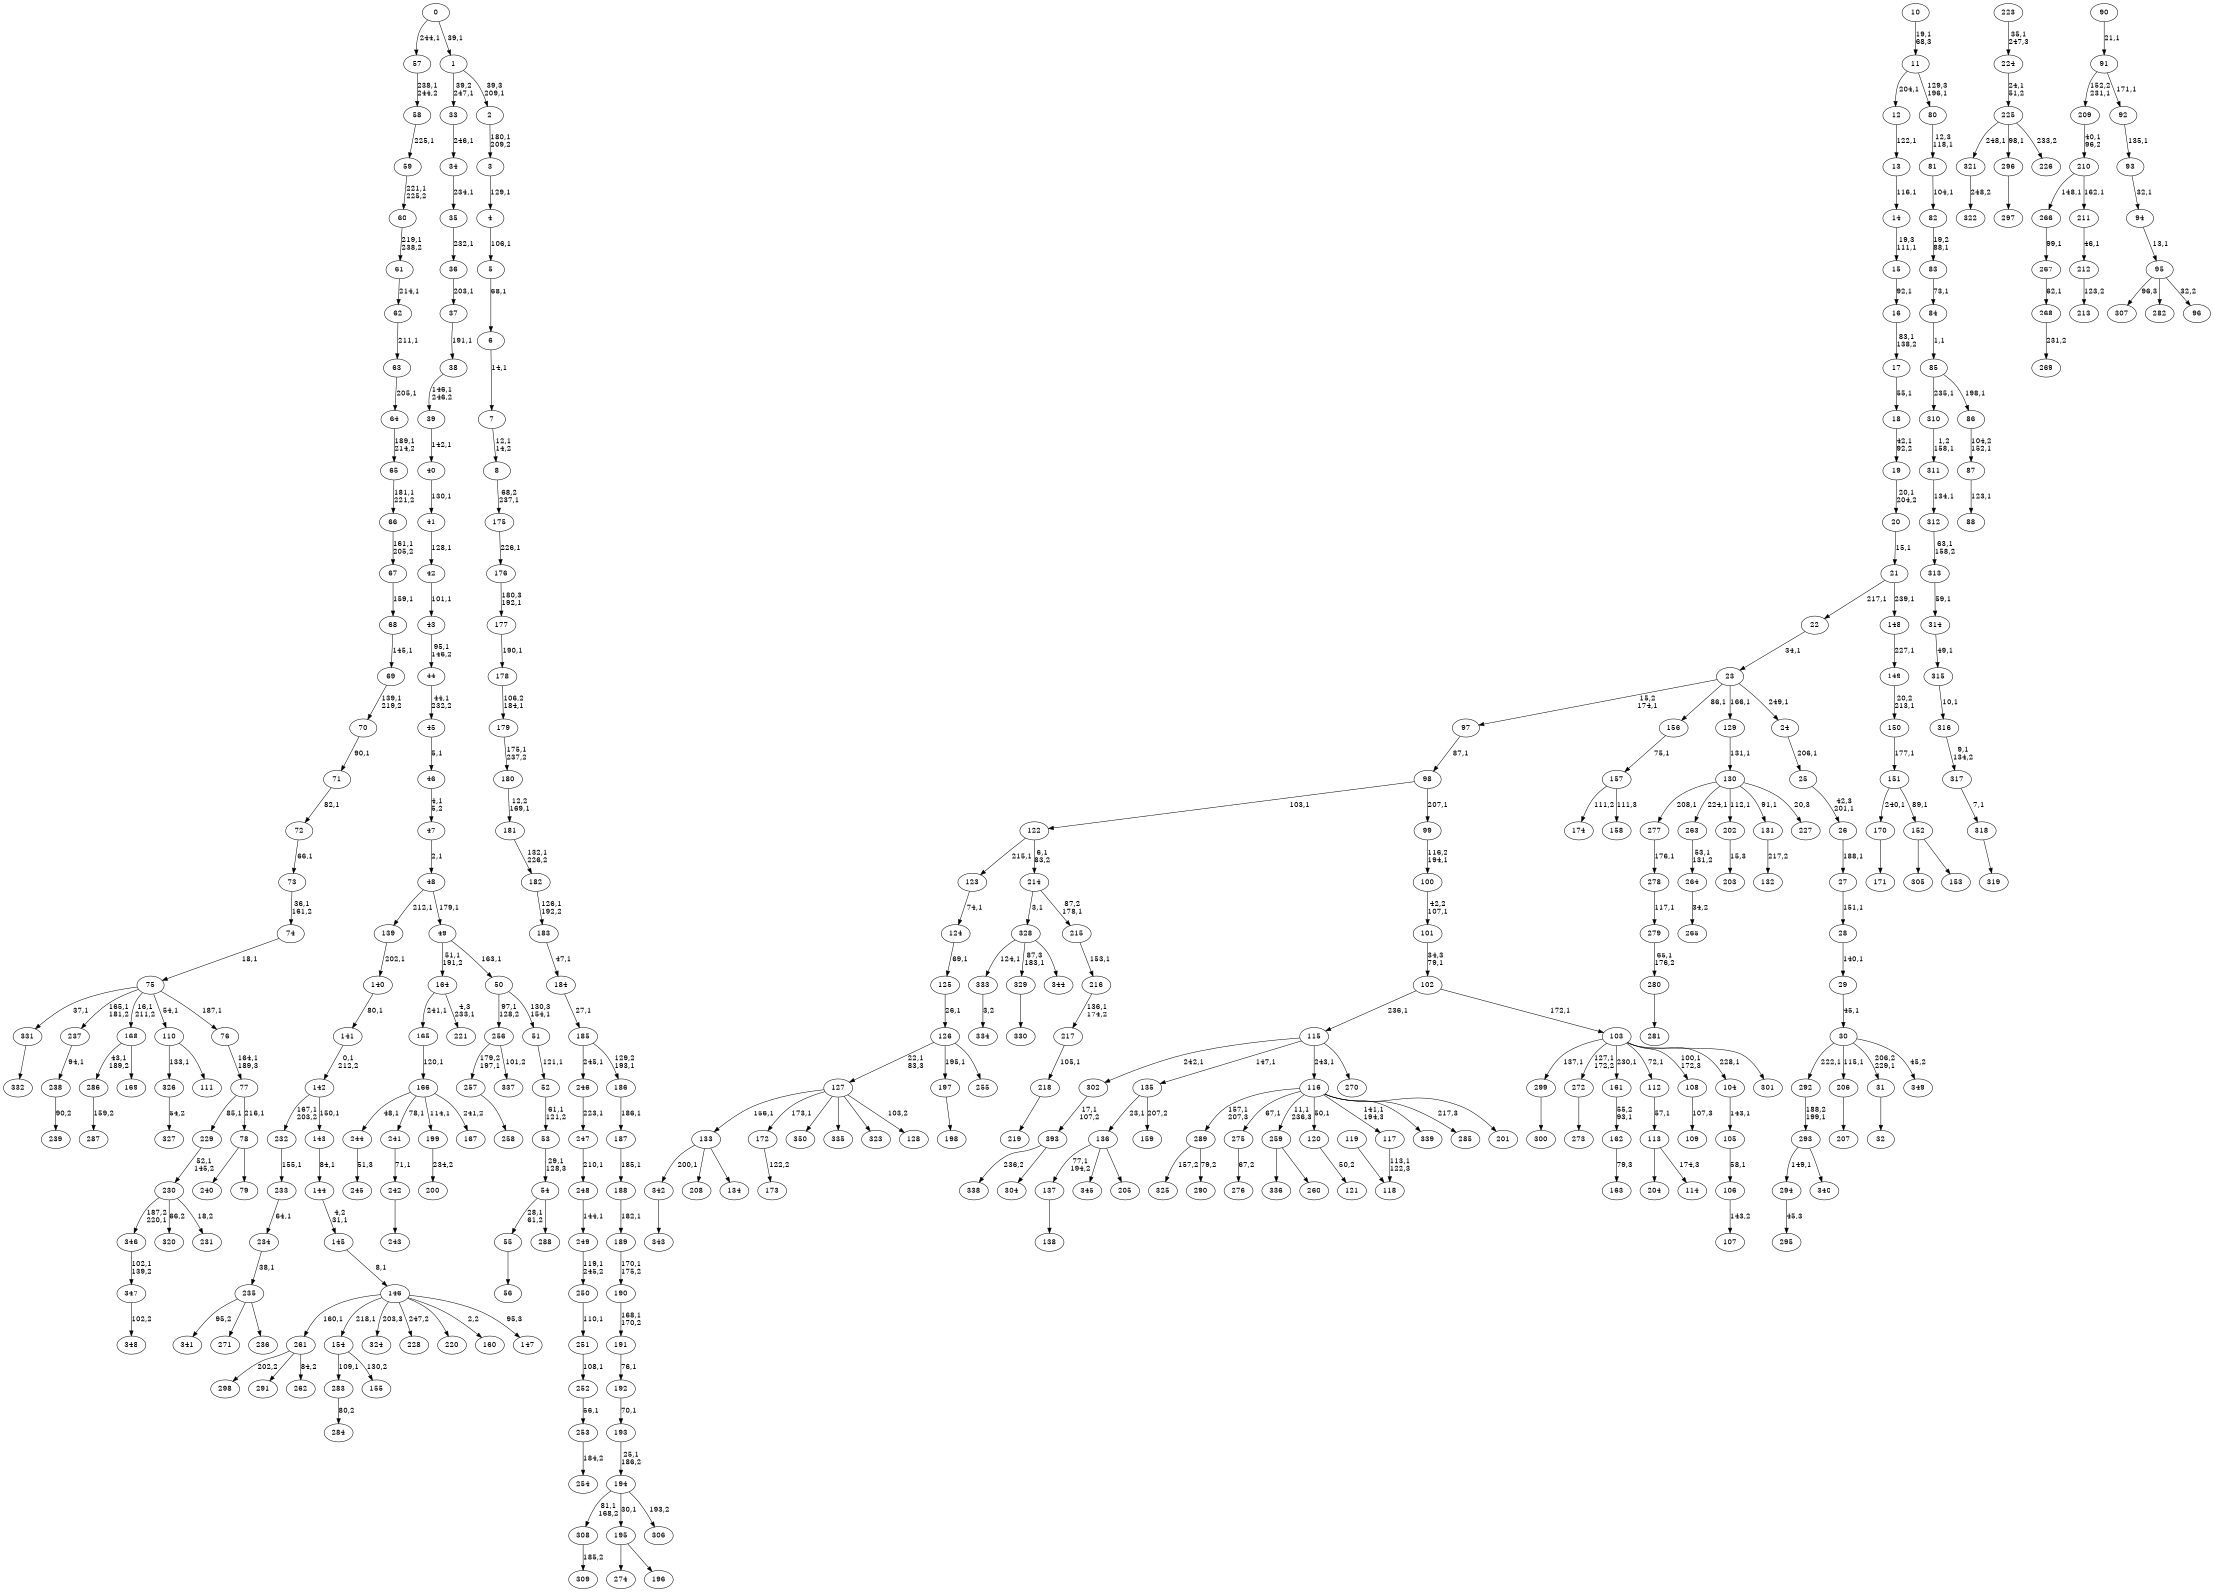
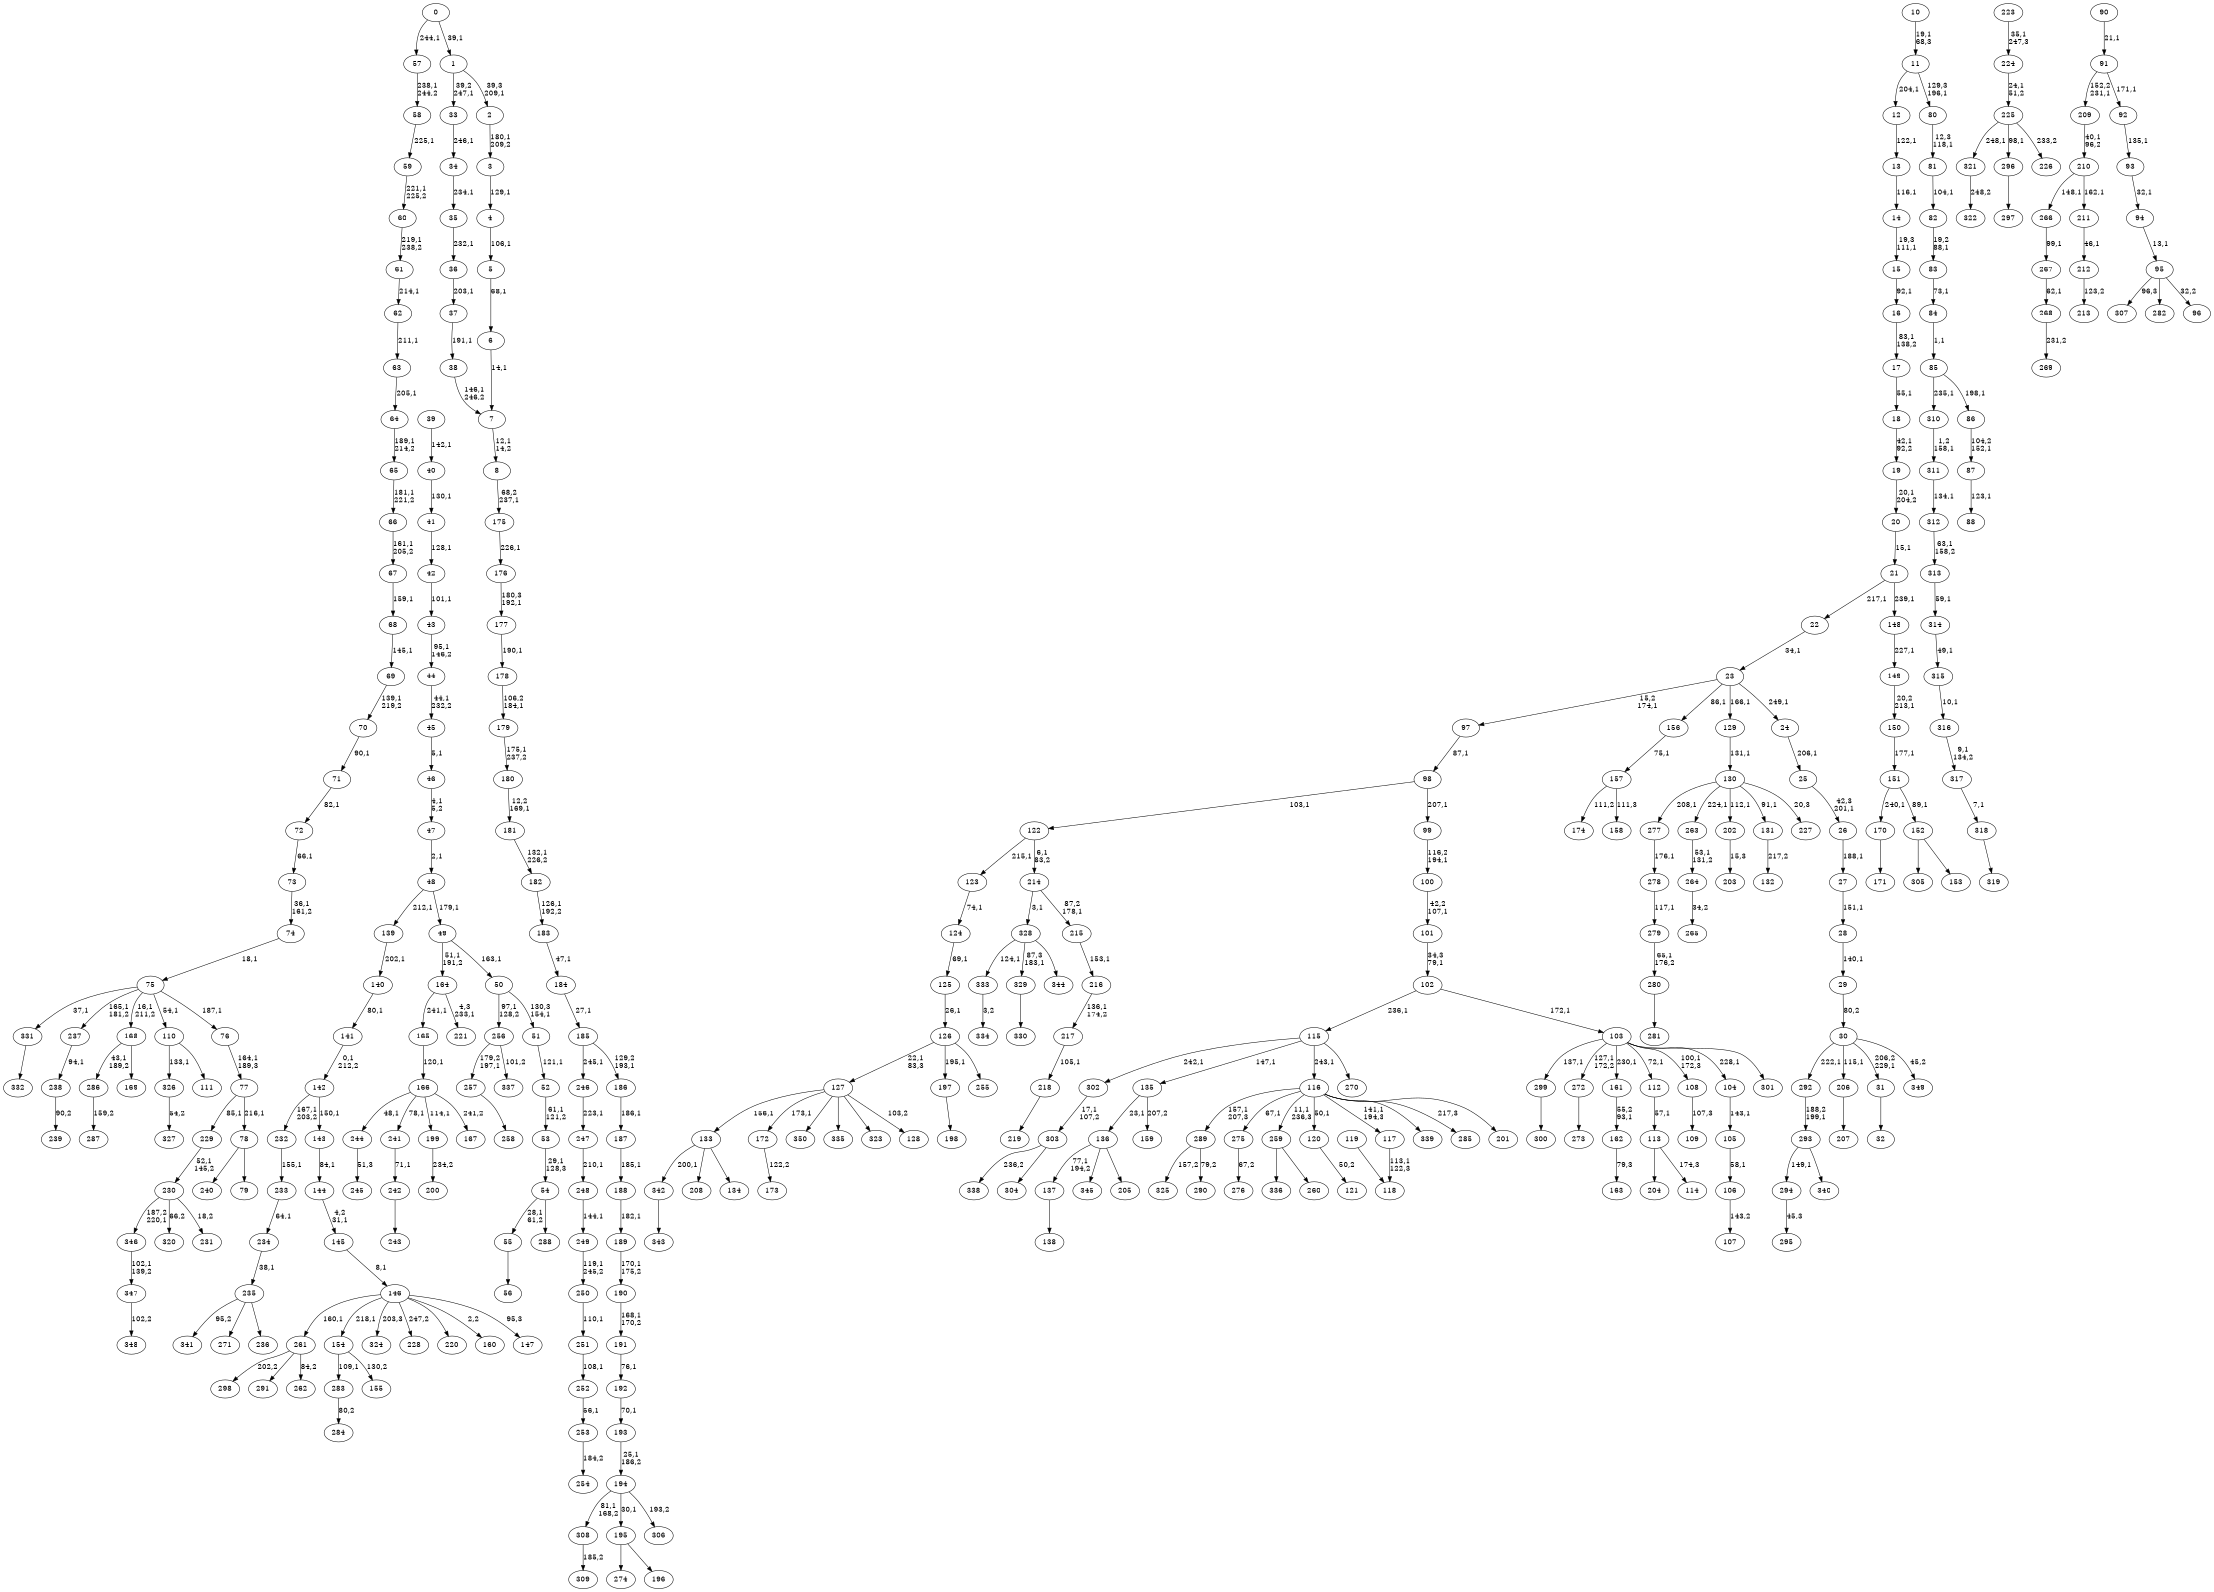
(431, 388) -> (461, 397)
(1852, 1011) -> (1852, 1011)
(1052, 1139) -> (1052, 1139)
